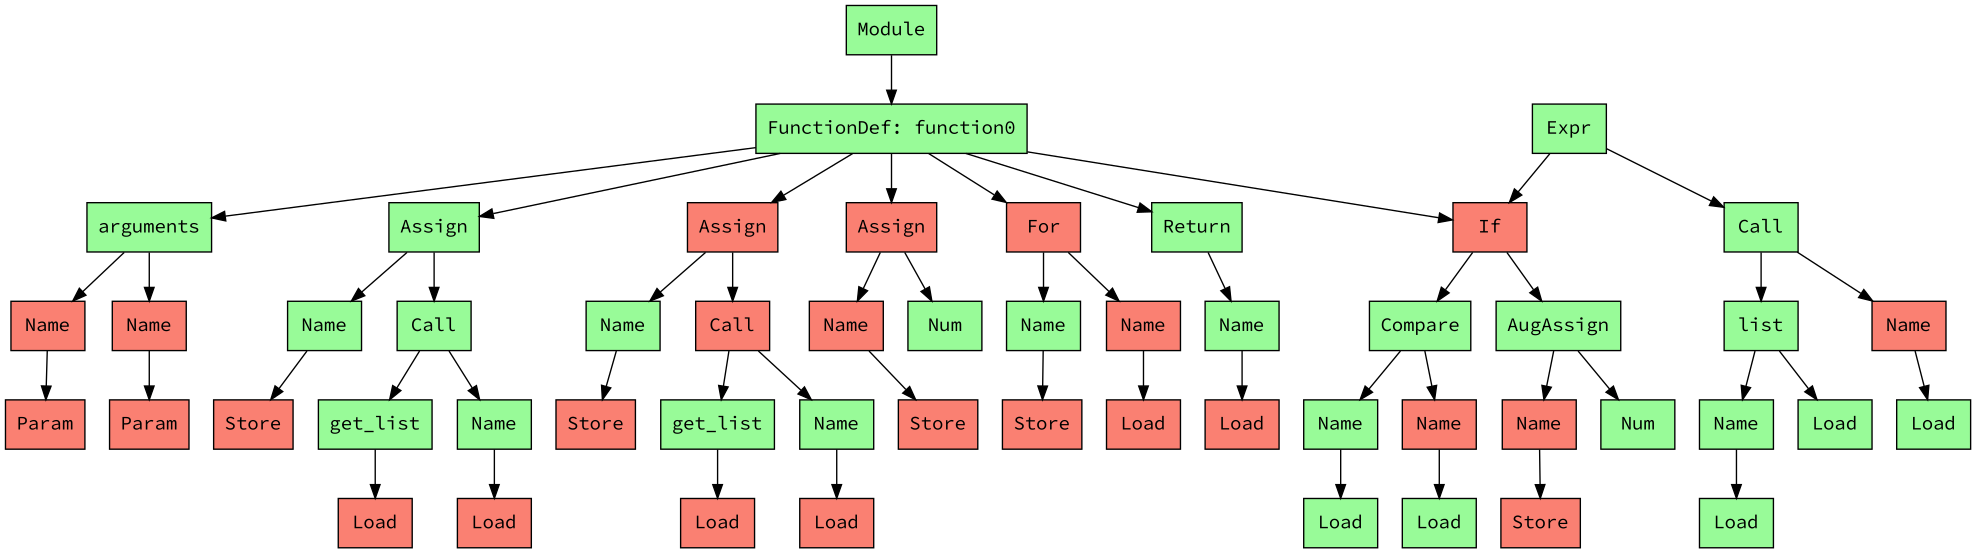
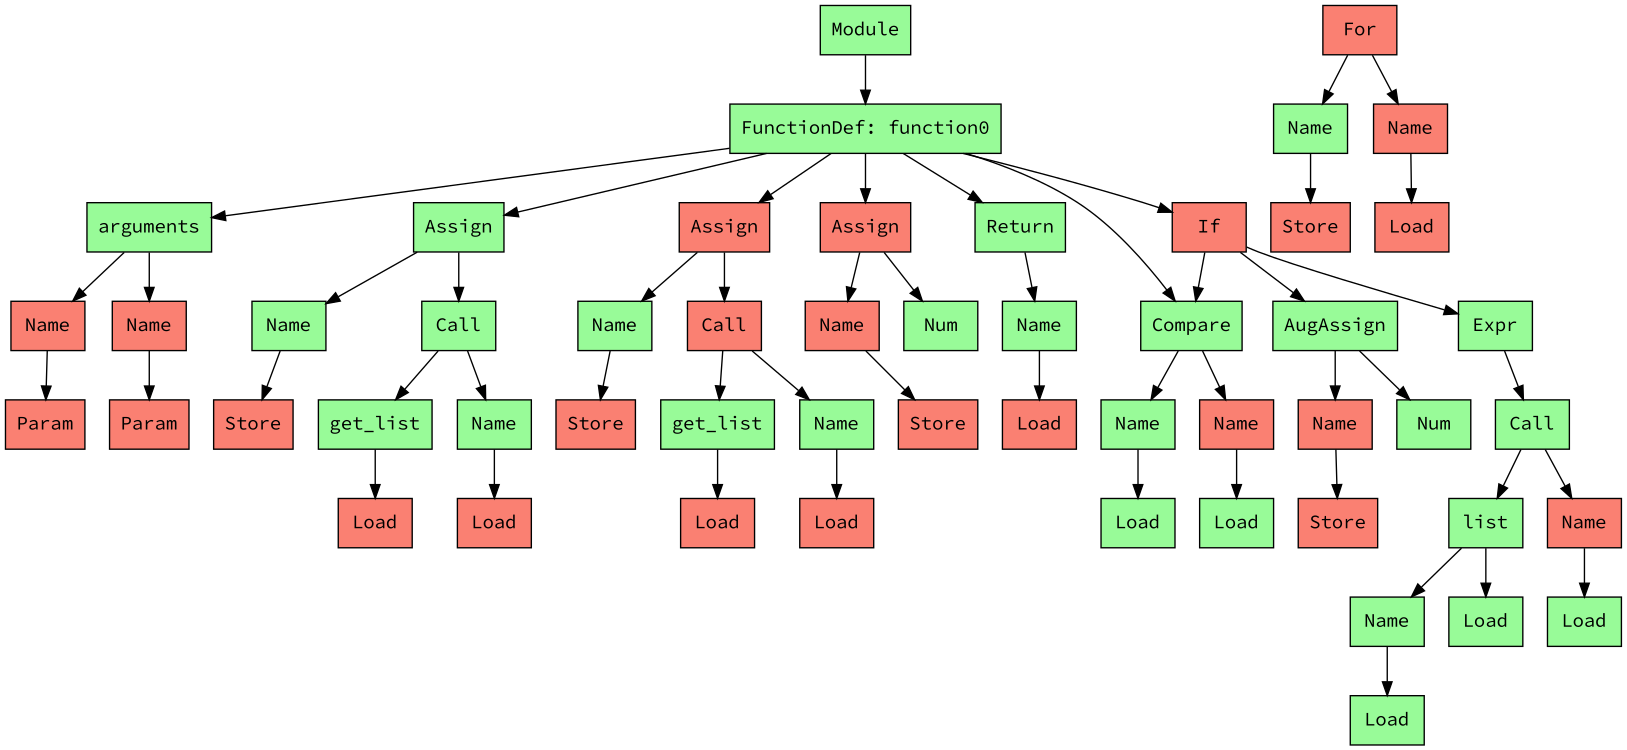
(1534, 173) -> (1345, 280)
(961, 174) -> (1079, 204)
